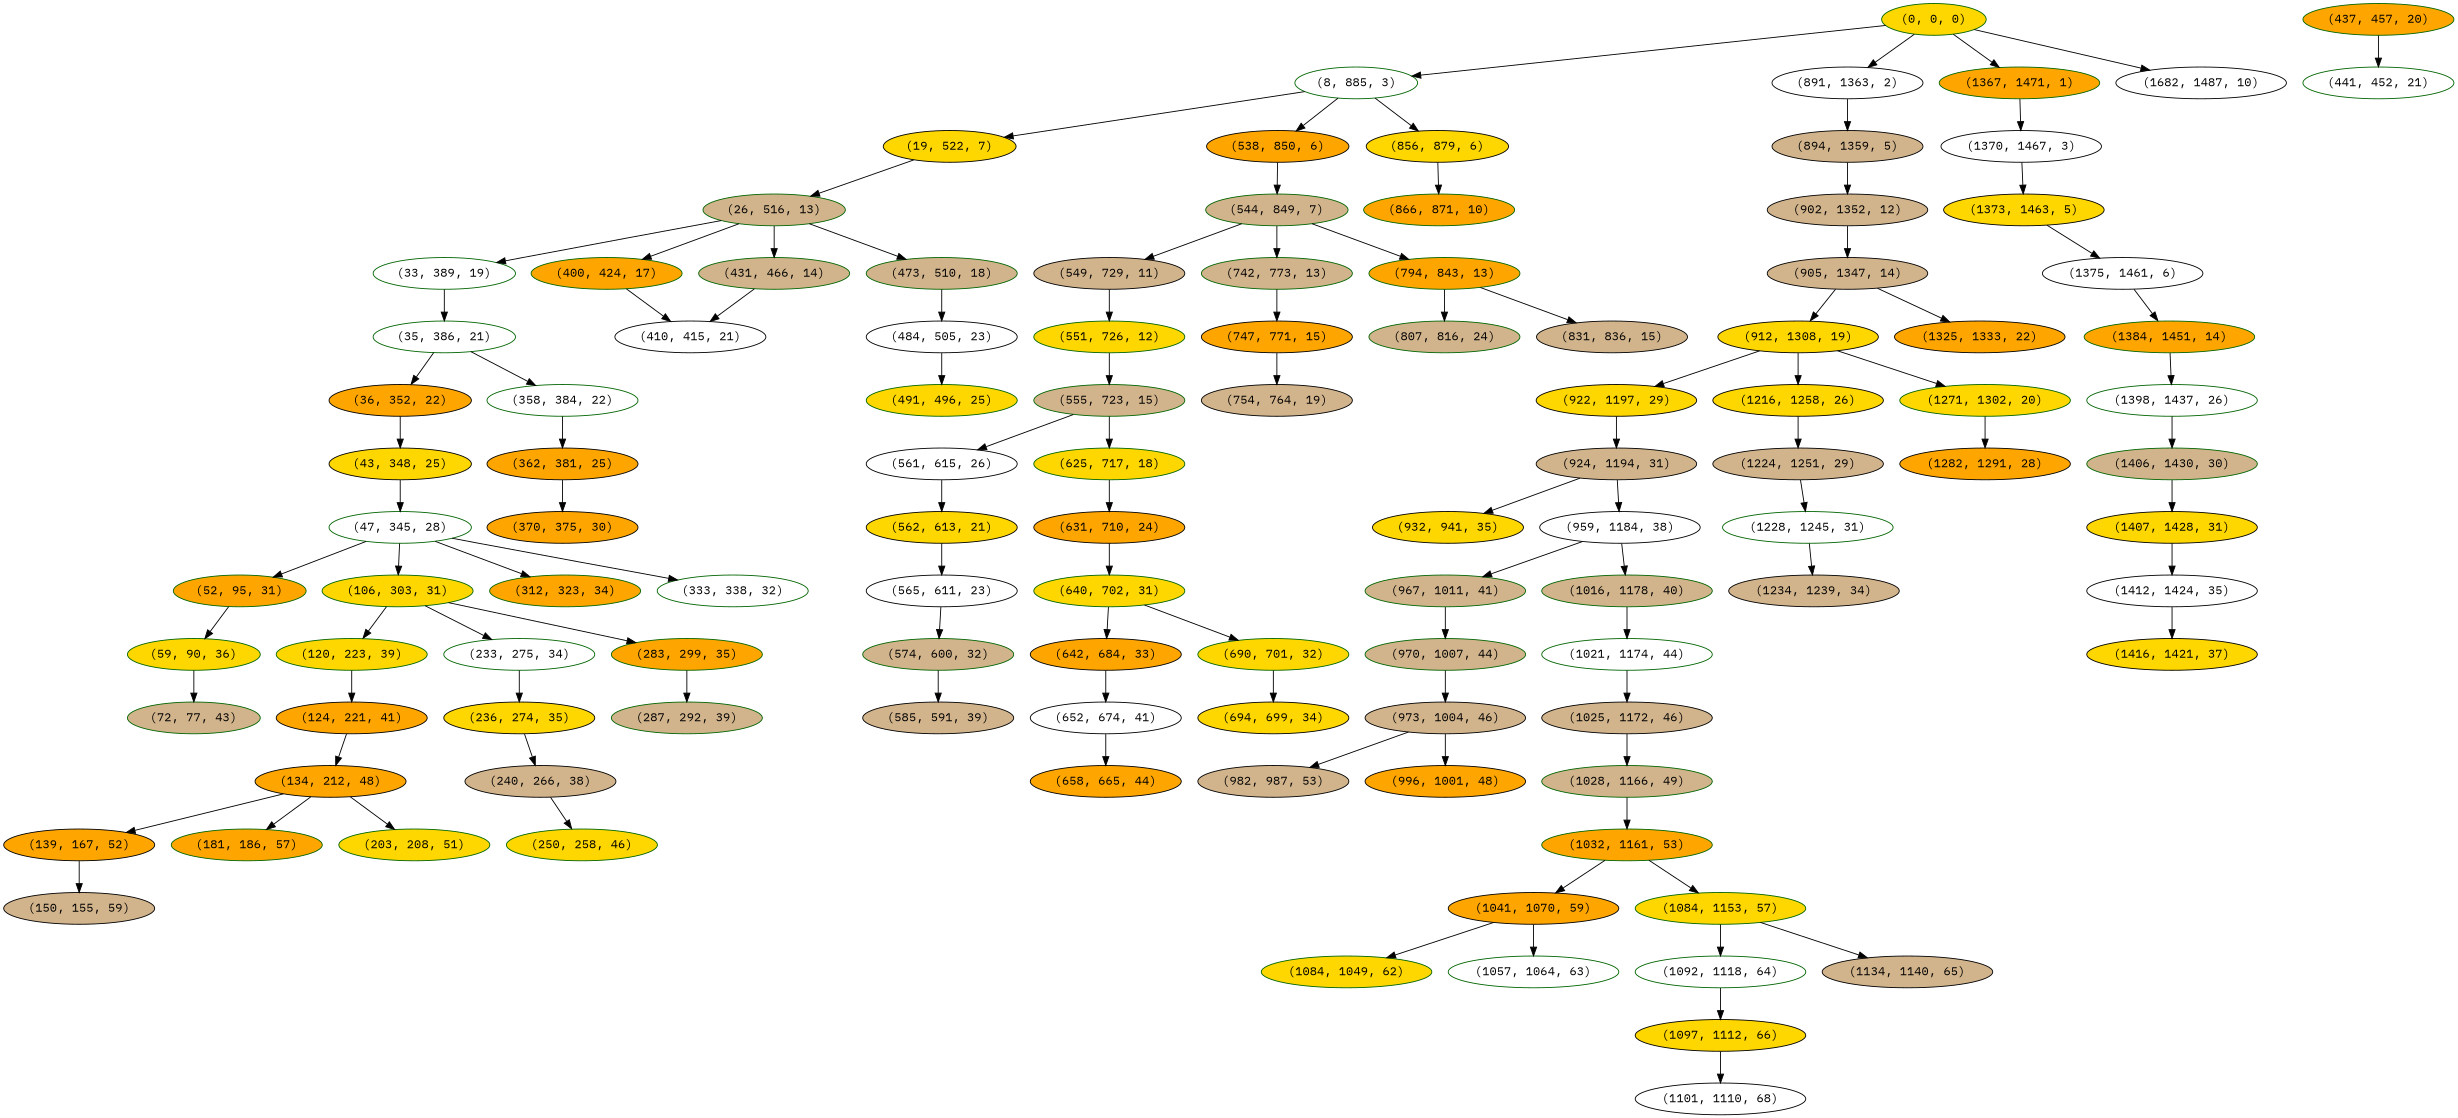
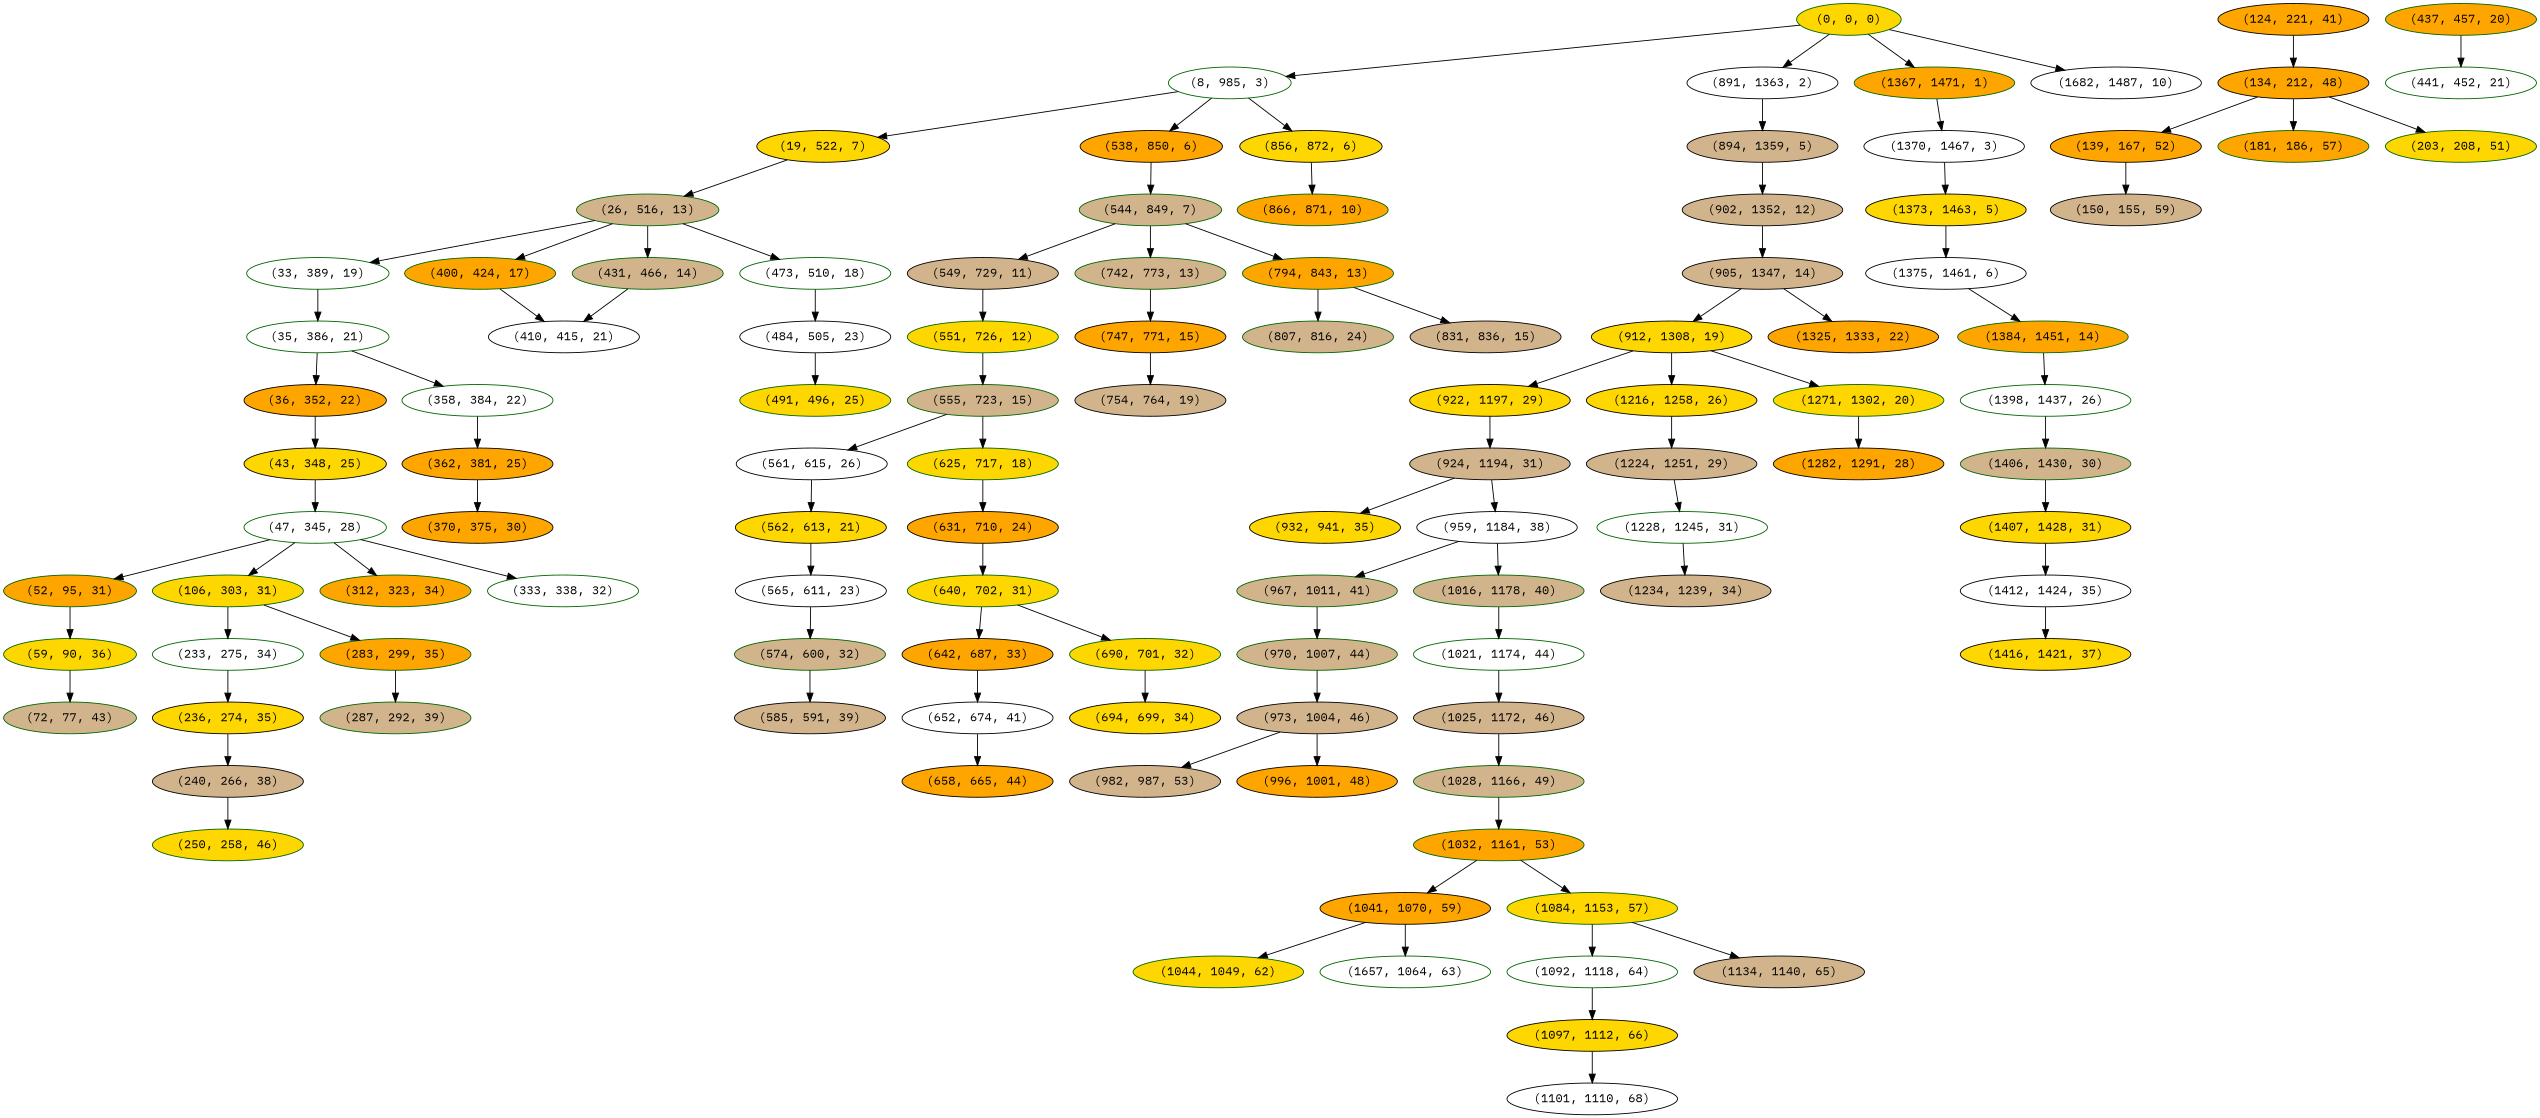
(1356, 83) -> (1230, 83)
(1437, 146) -> (1311, 146)
(942, 273) -> (815, 273)
(352, 654) -> none
(1106, 654) -> (978, 654)
(1347, 972) -> (1218, 972)
(1534, 972) -> (1405, 972)
